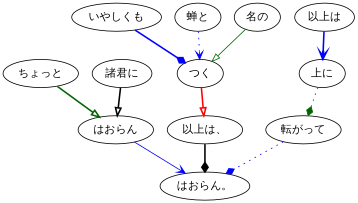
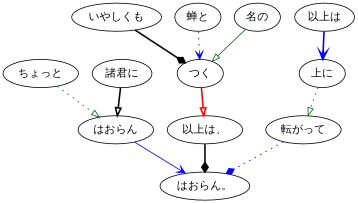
(156, 44) -> (156, 44)
(314, 97) -> (314, 98)
(75, 99) -> (75, 99)
